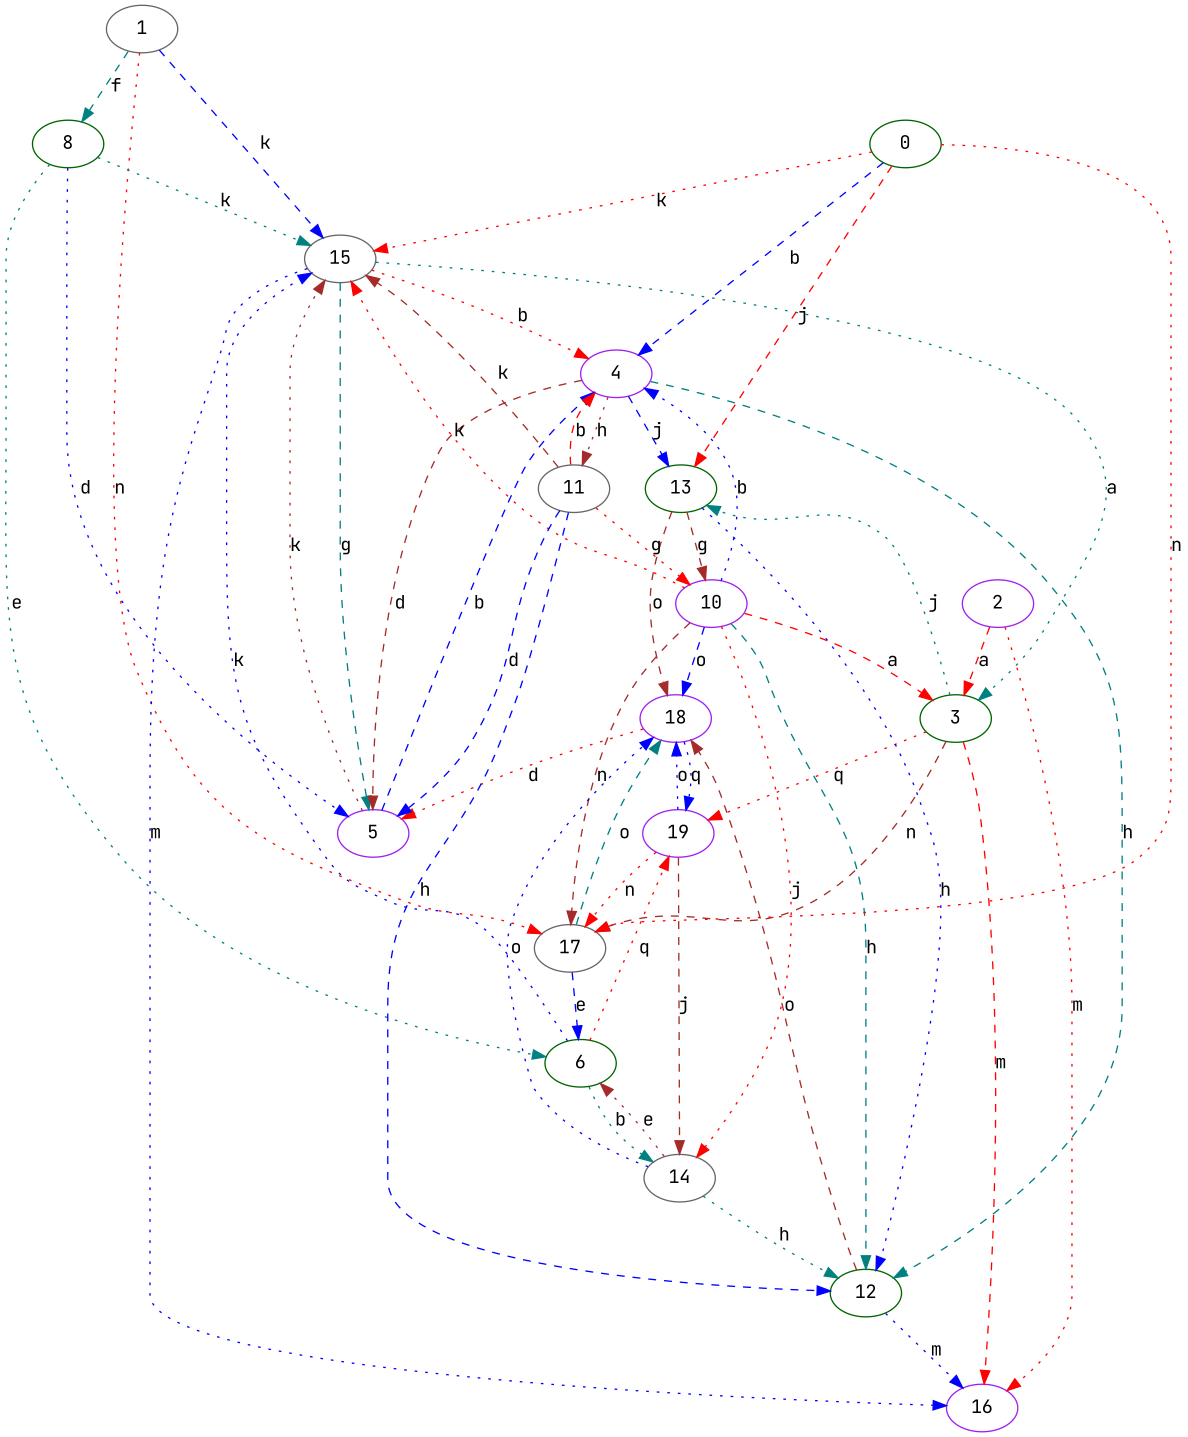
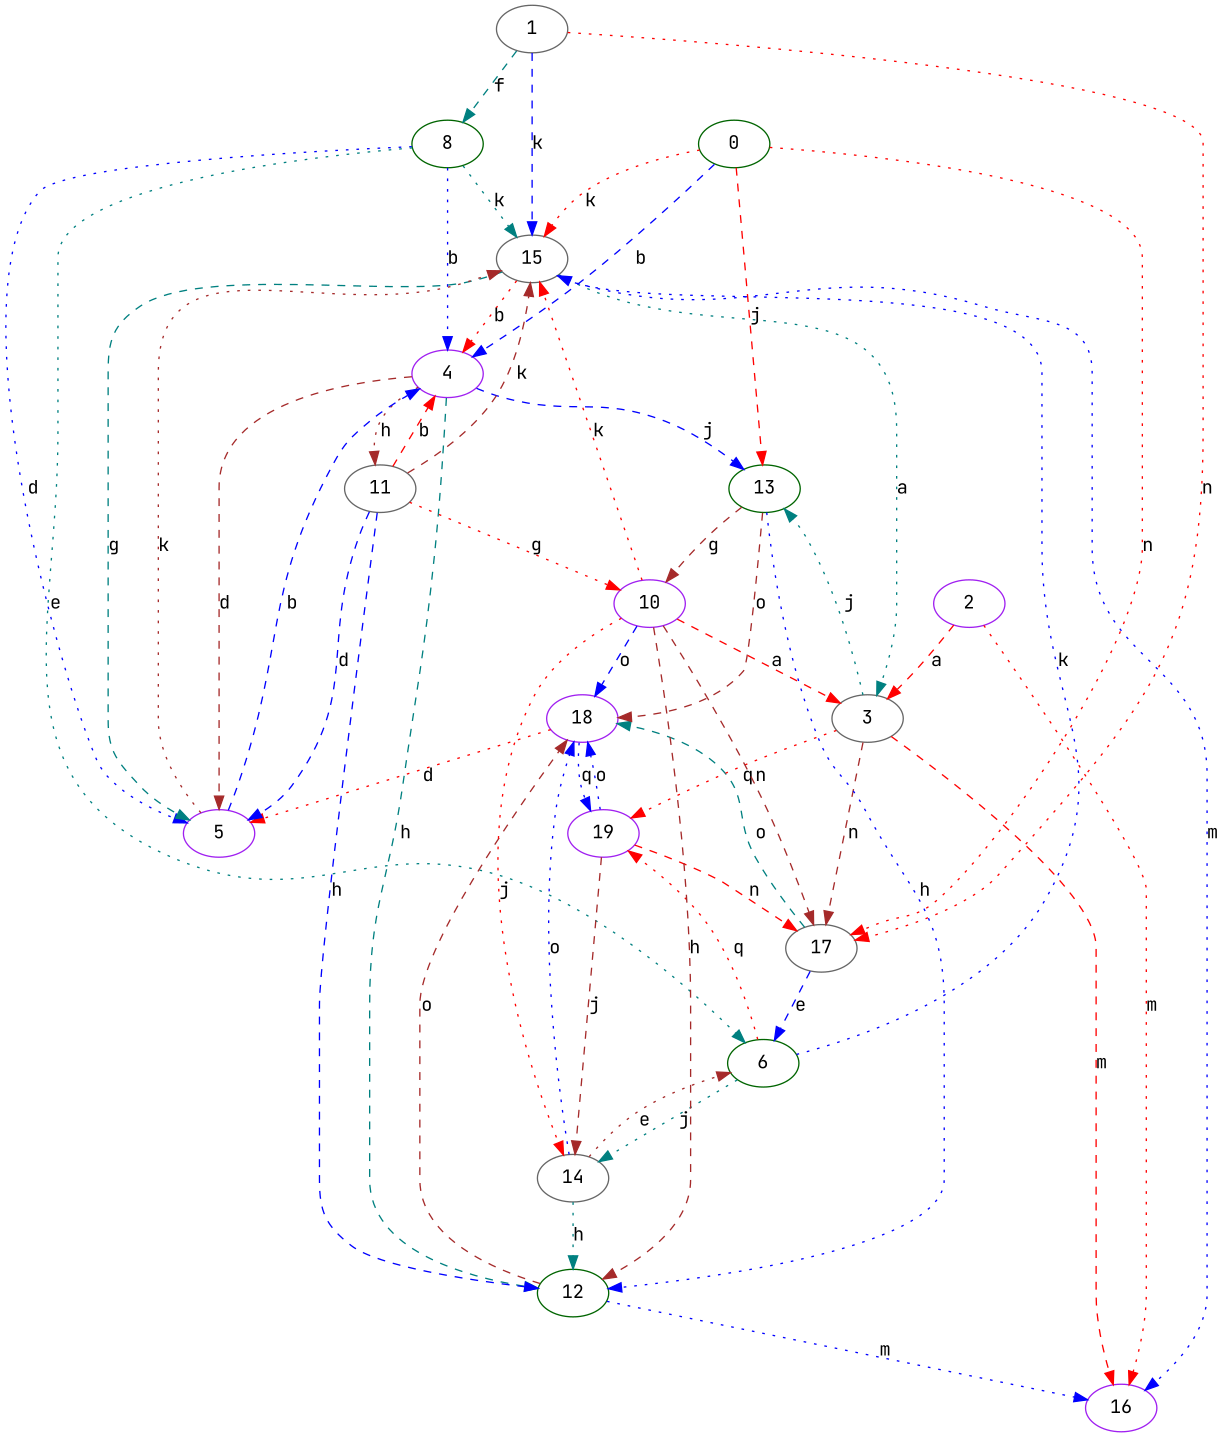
(731, 473) -> (448, 252)
(956, 719) -> (868, 719)
(623, 882) -> (714, 877)
(865, 923) -> (690, 965)
(621, 1121) -> (685, 1121)
